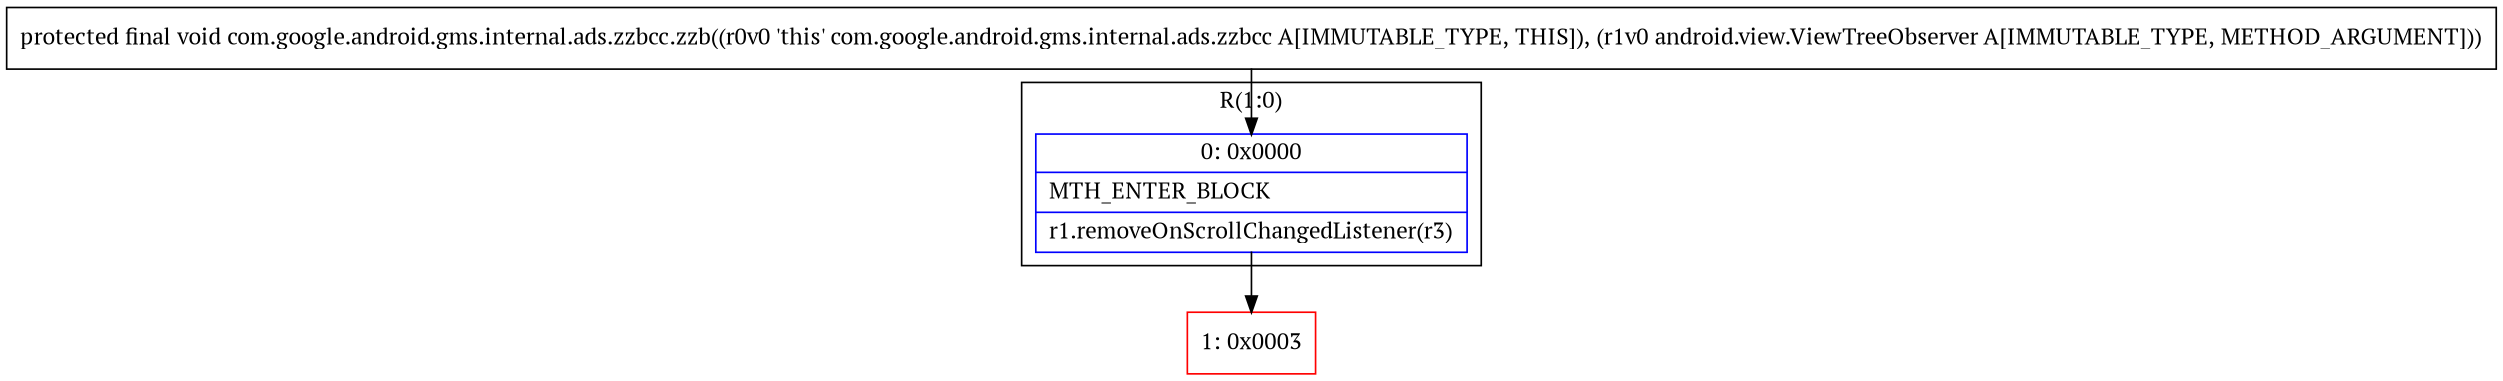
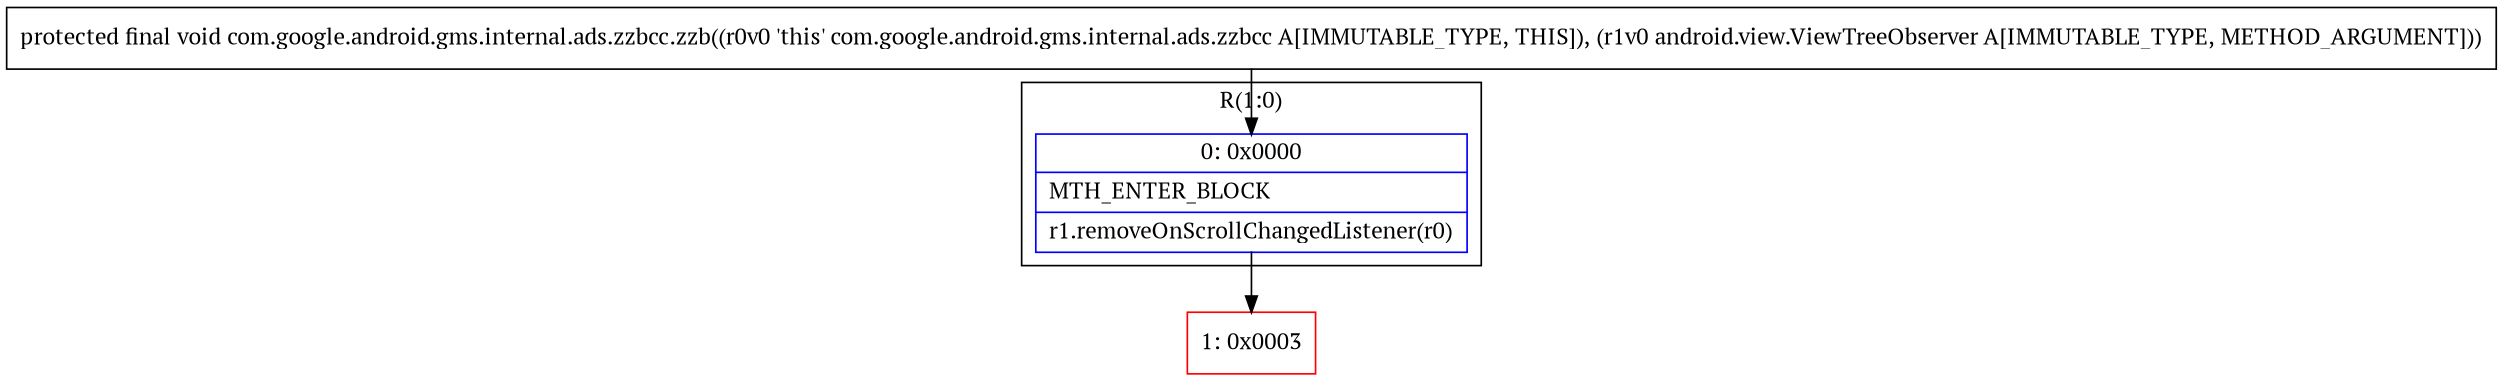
(1251, 231) -> (1251, 231)
